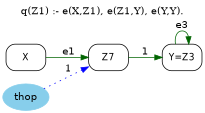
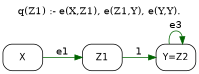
(108, 57) -> (102, 57)
(182, 57) -> (176, 57)
(26, 97) -> none
